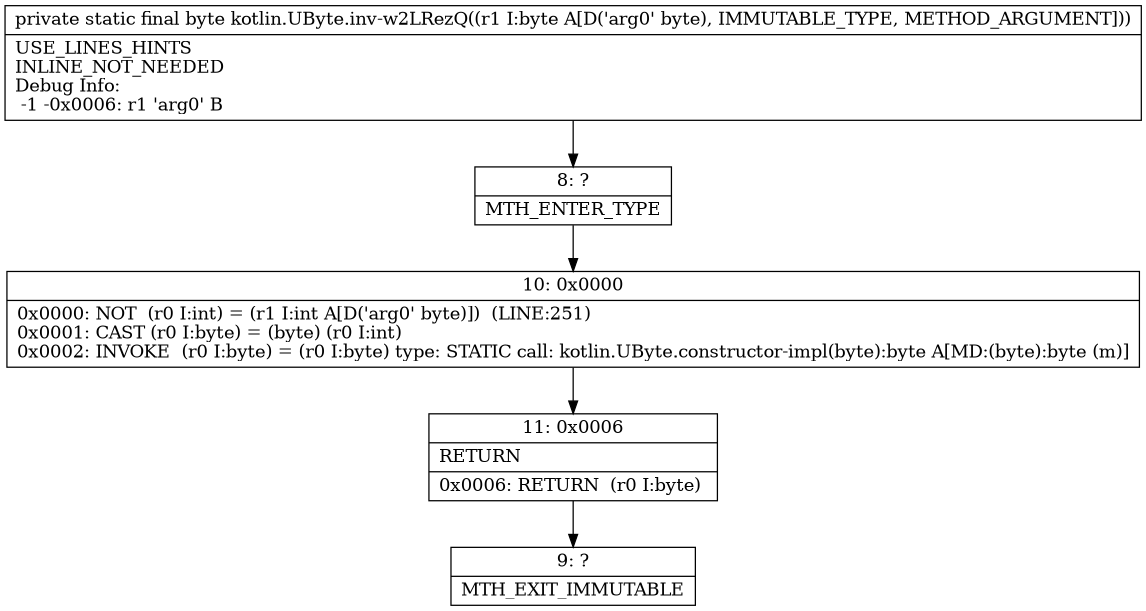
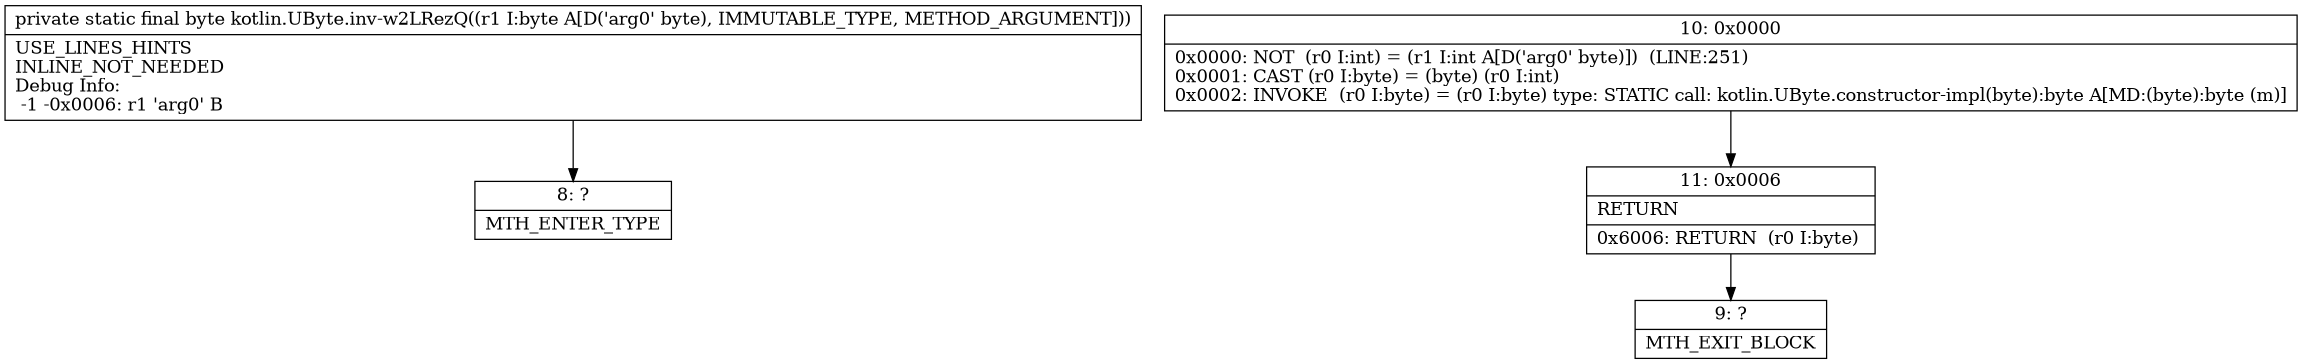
(573, 242) -> none
(573, 486) -> (1731, 239)
(573, 590) -> (1731, 343)
